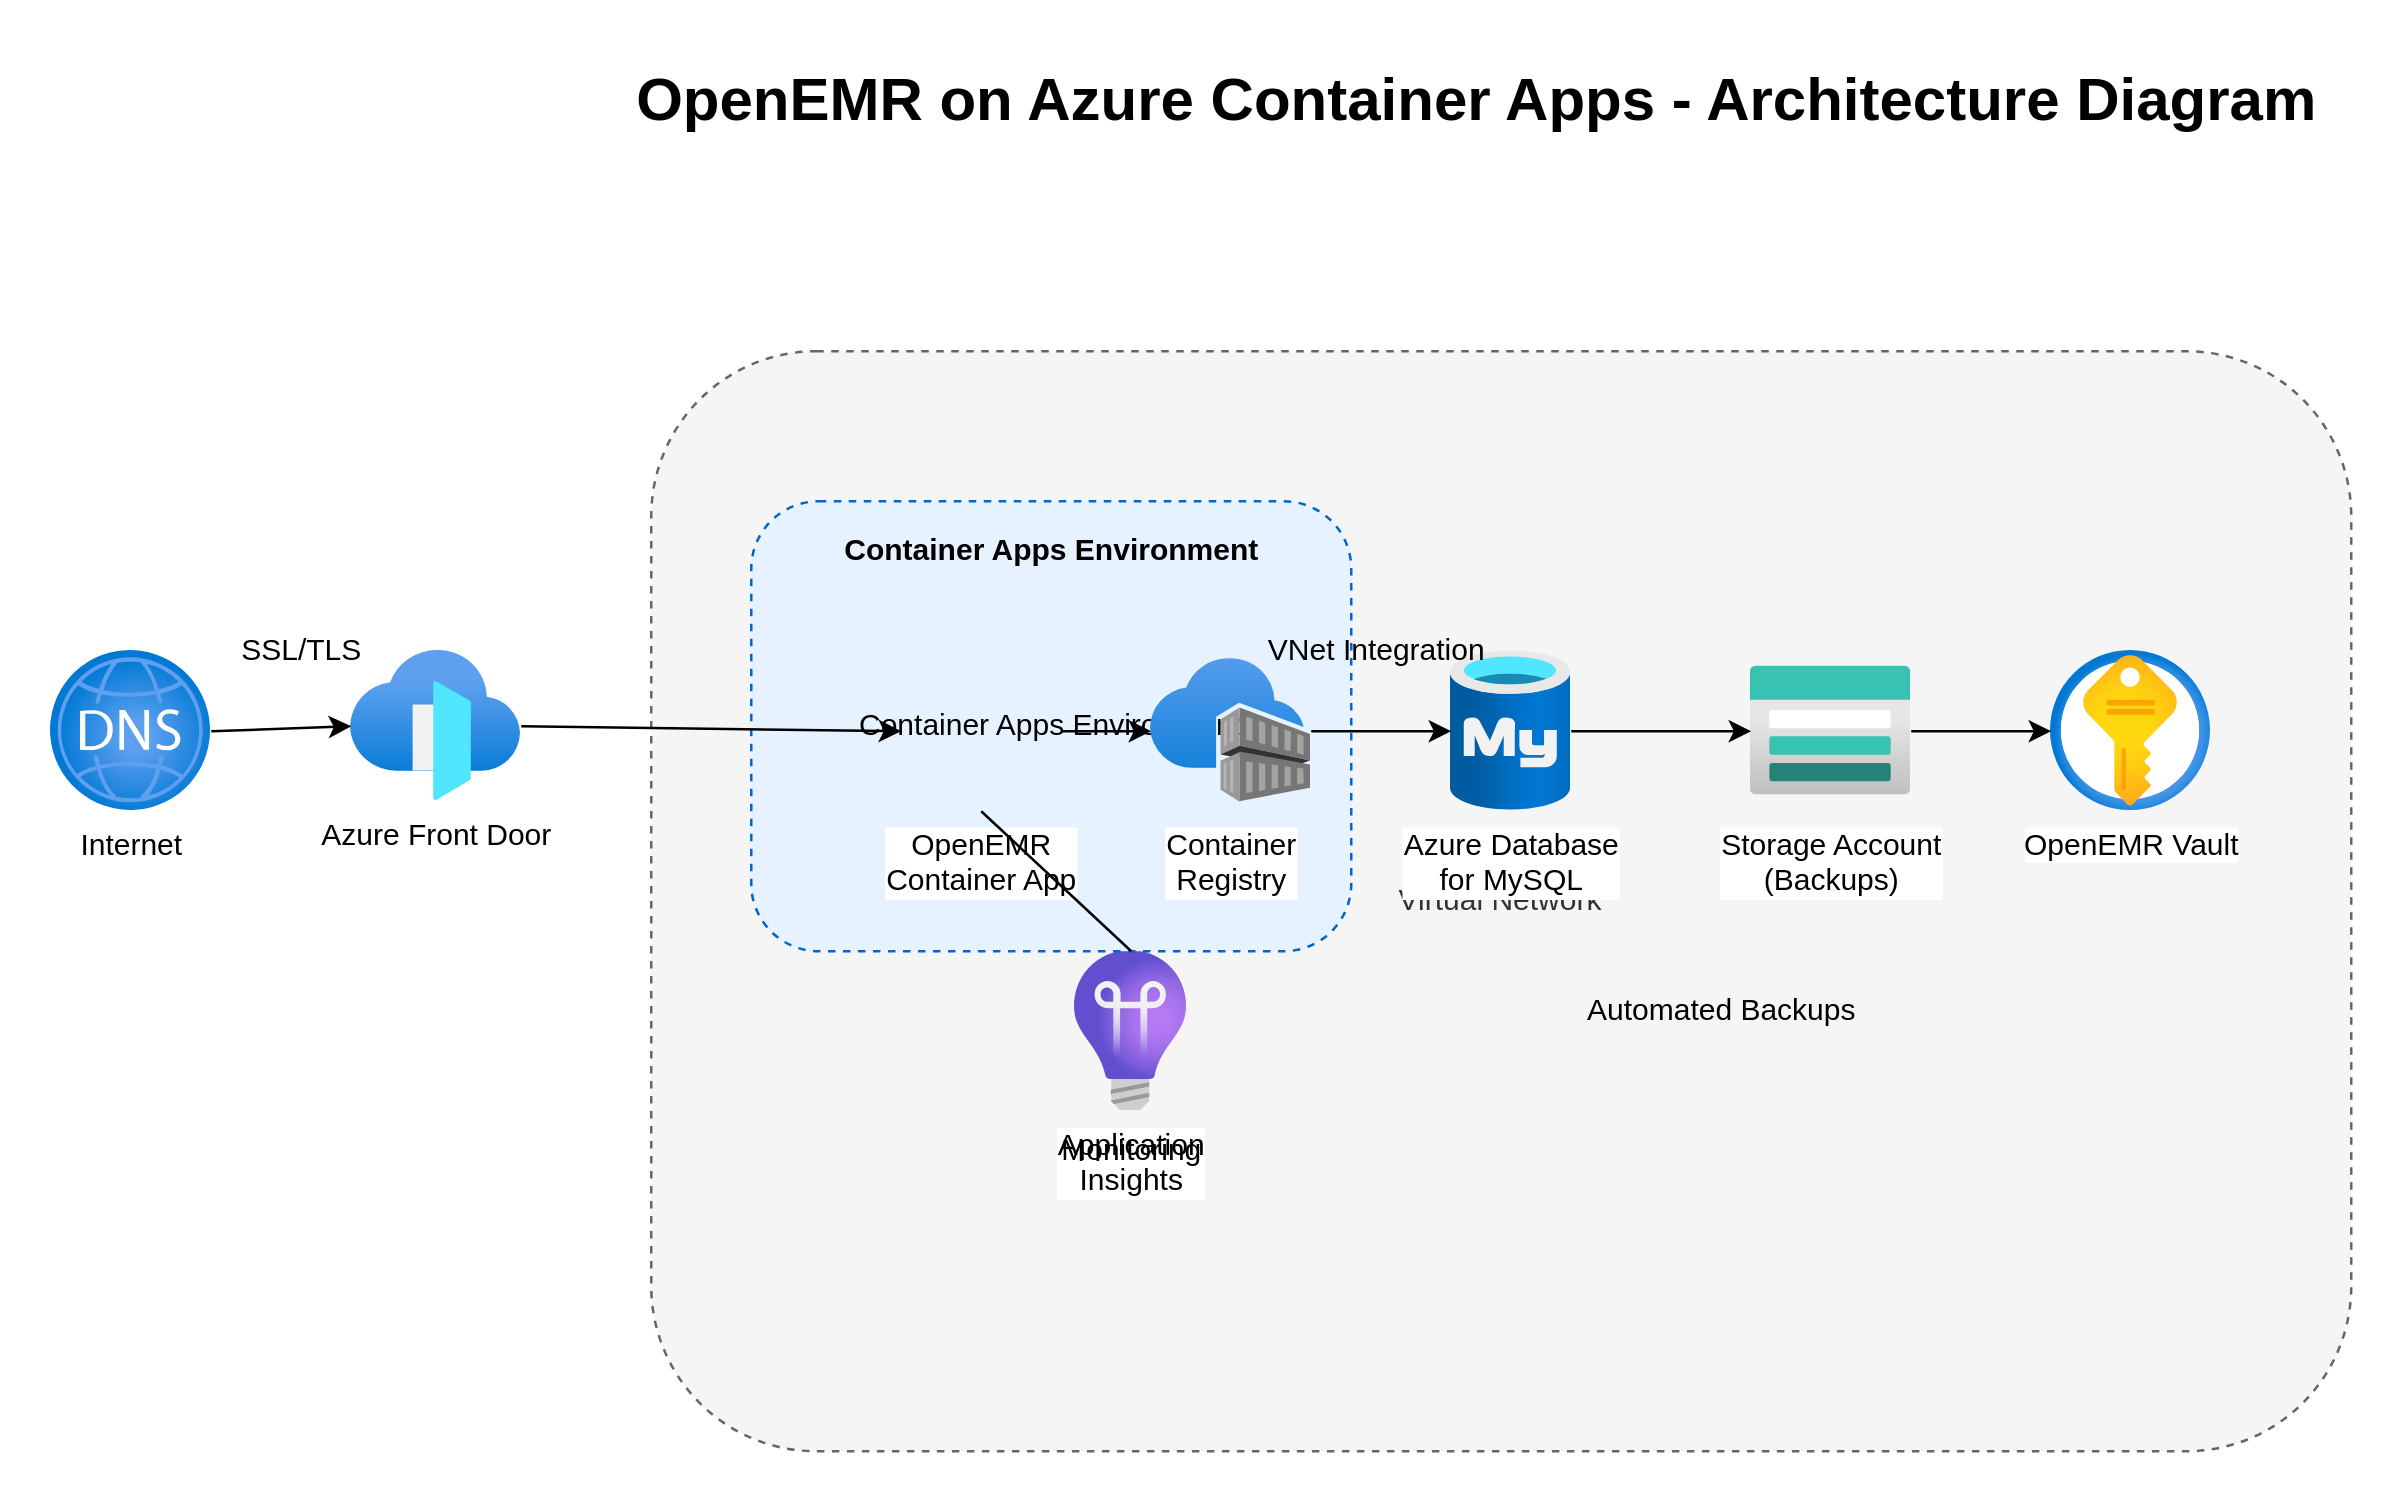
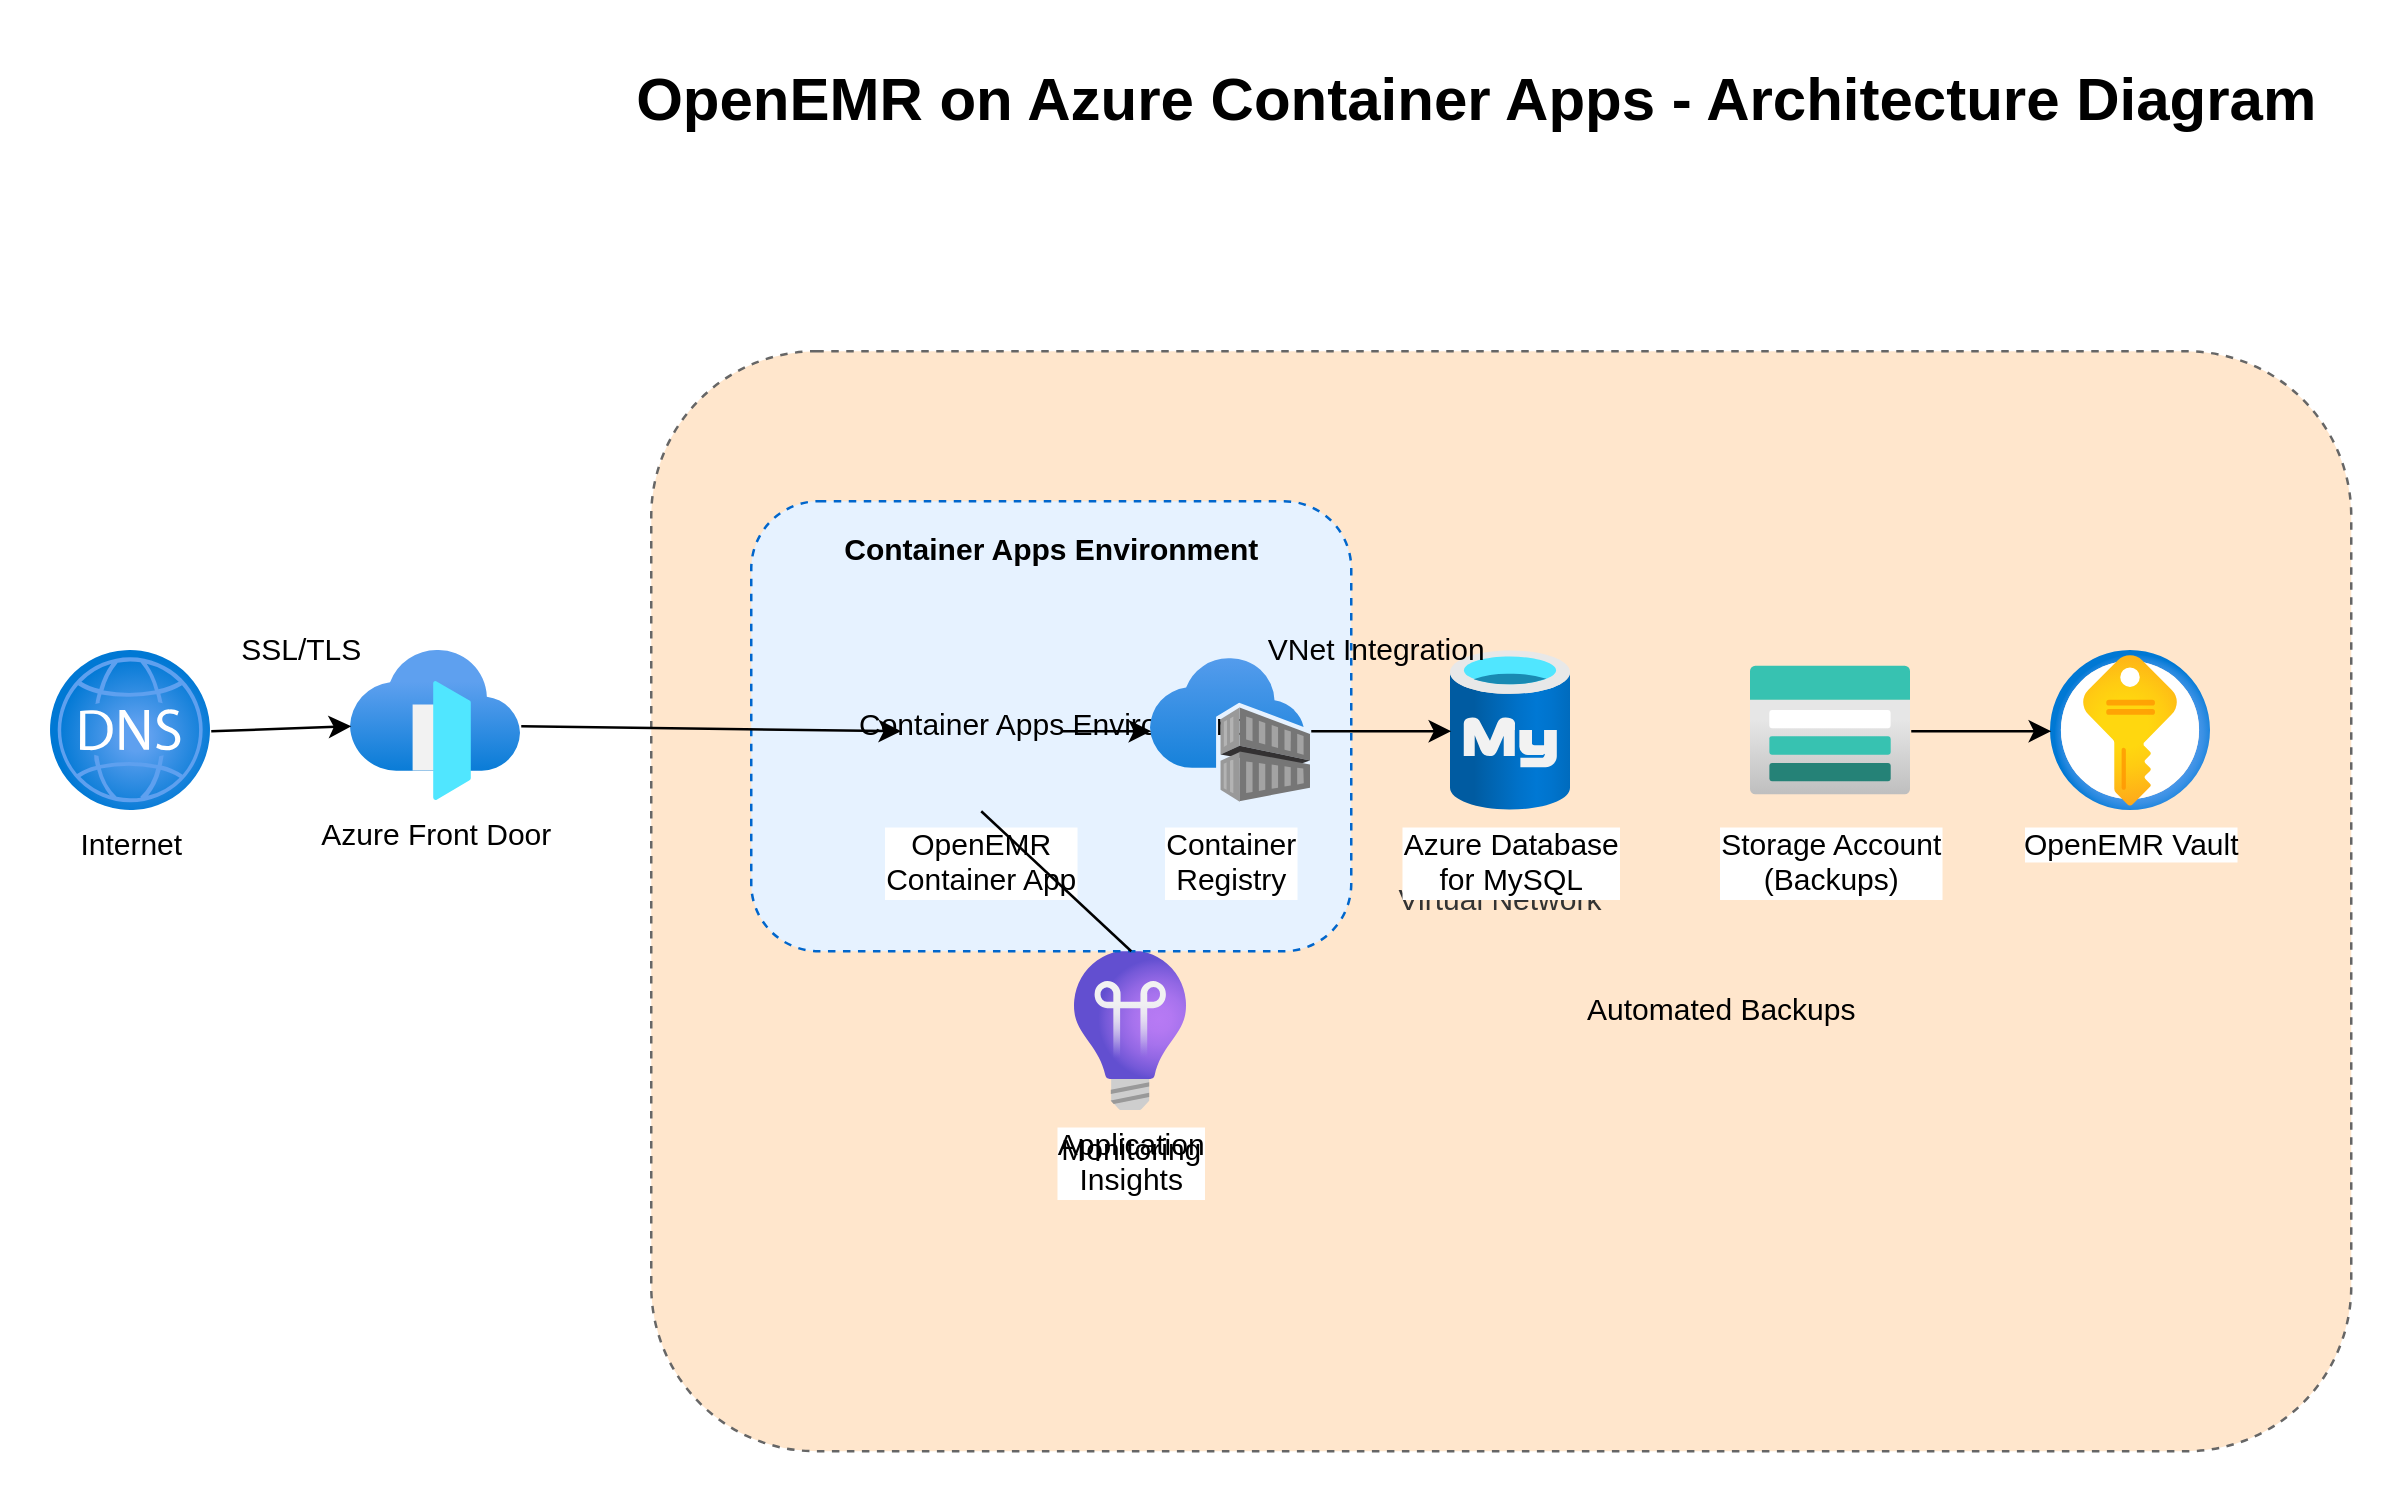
(1653, 731) -> none
(1501, 901) -> (1501, 901)
